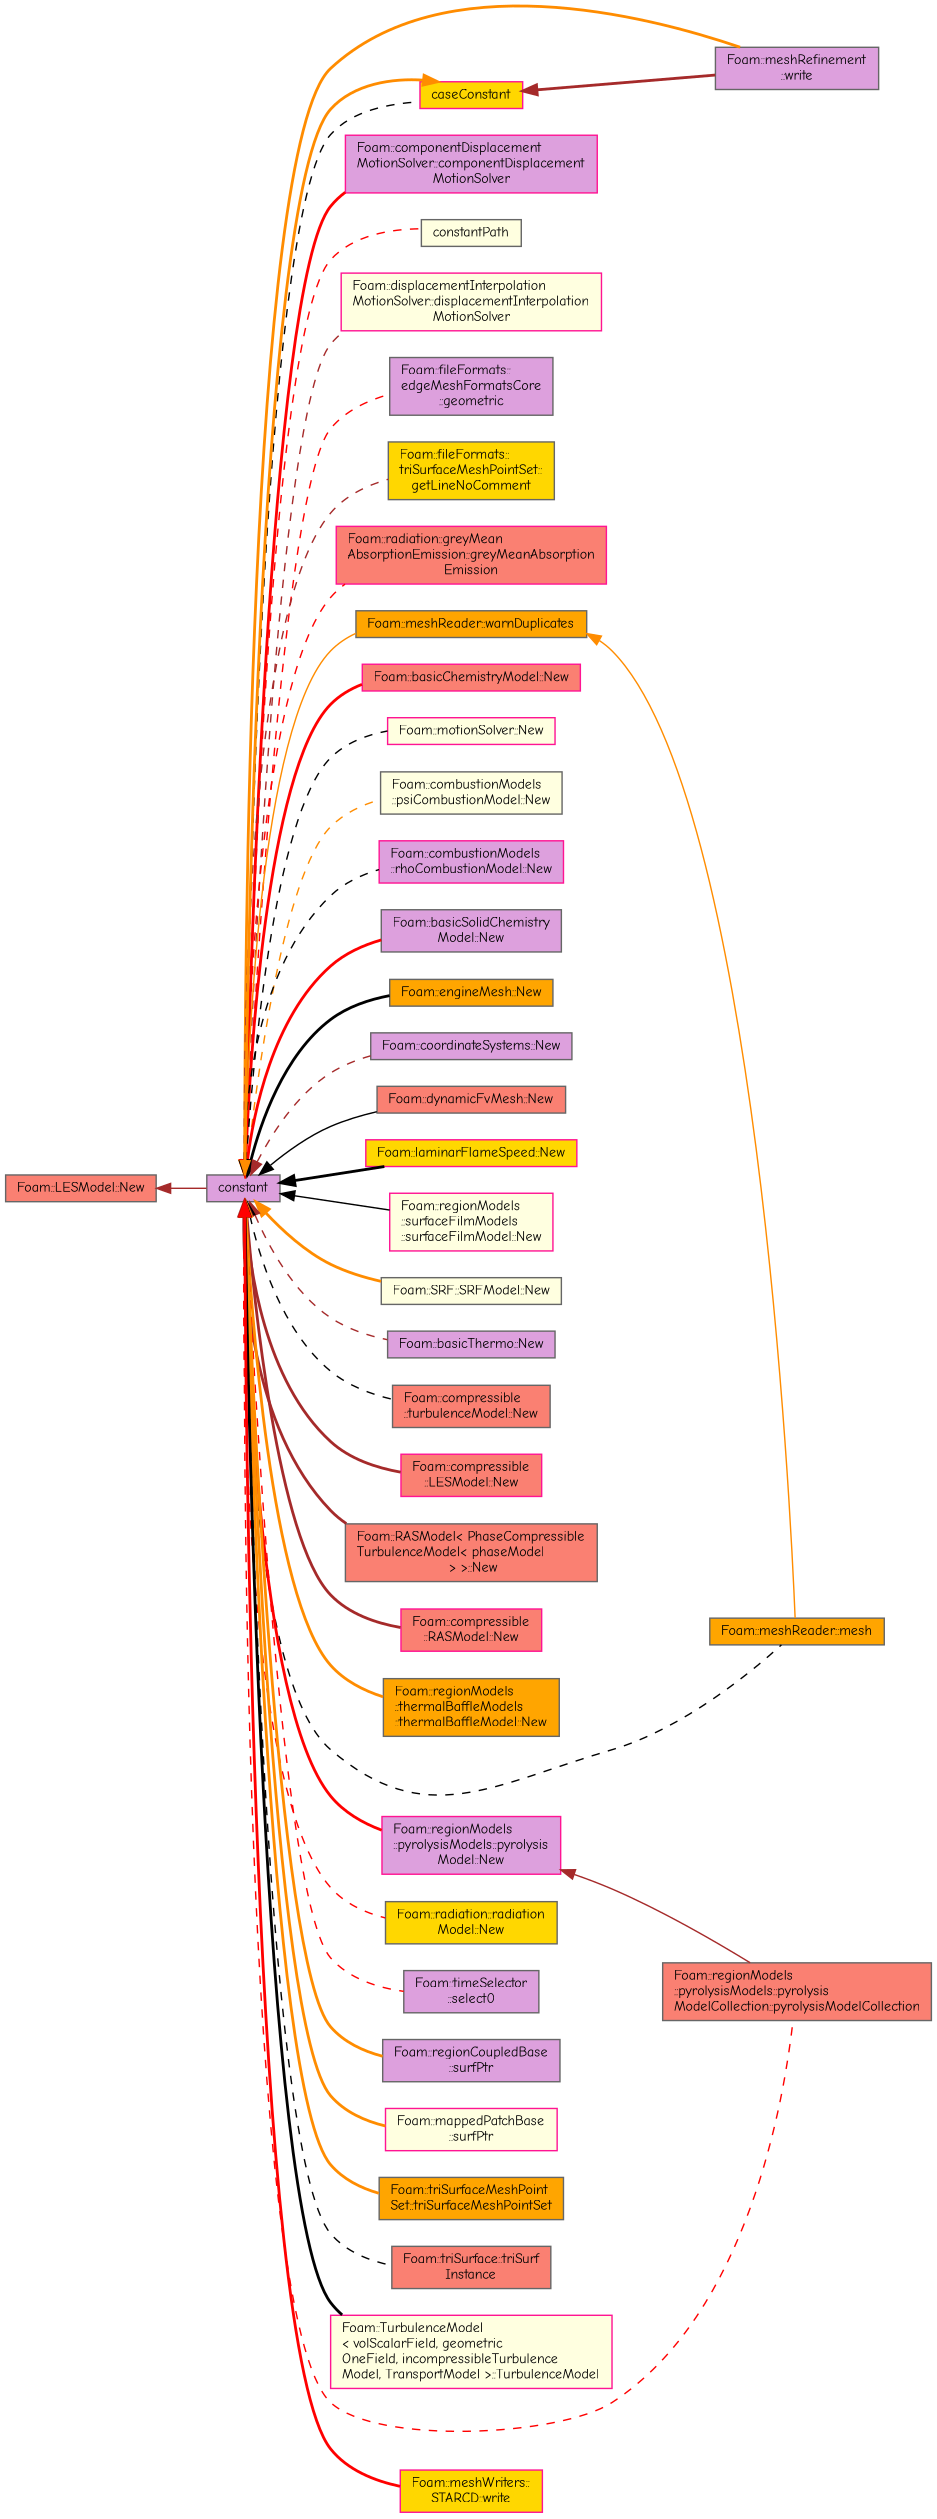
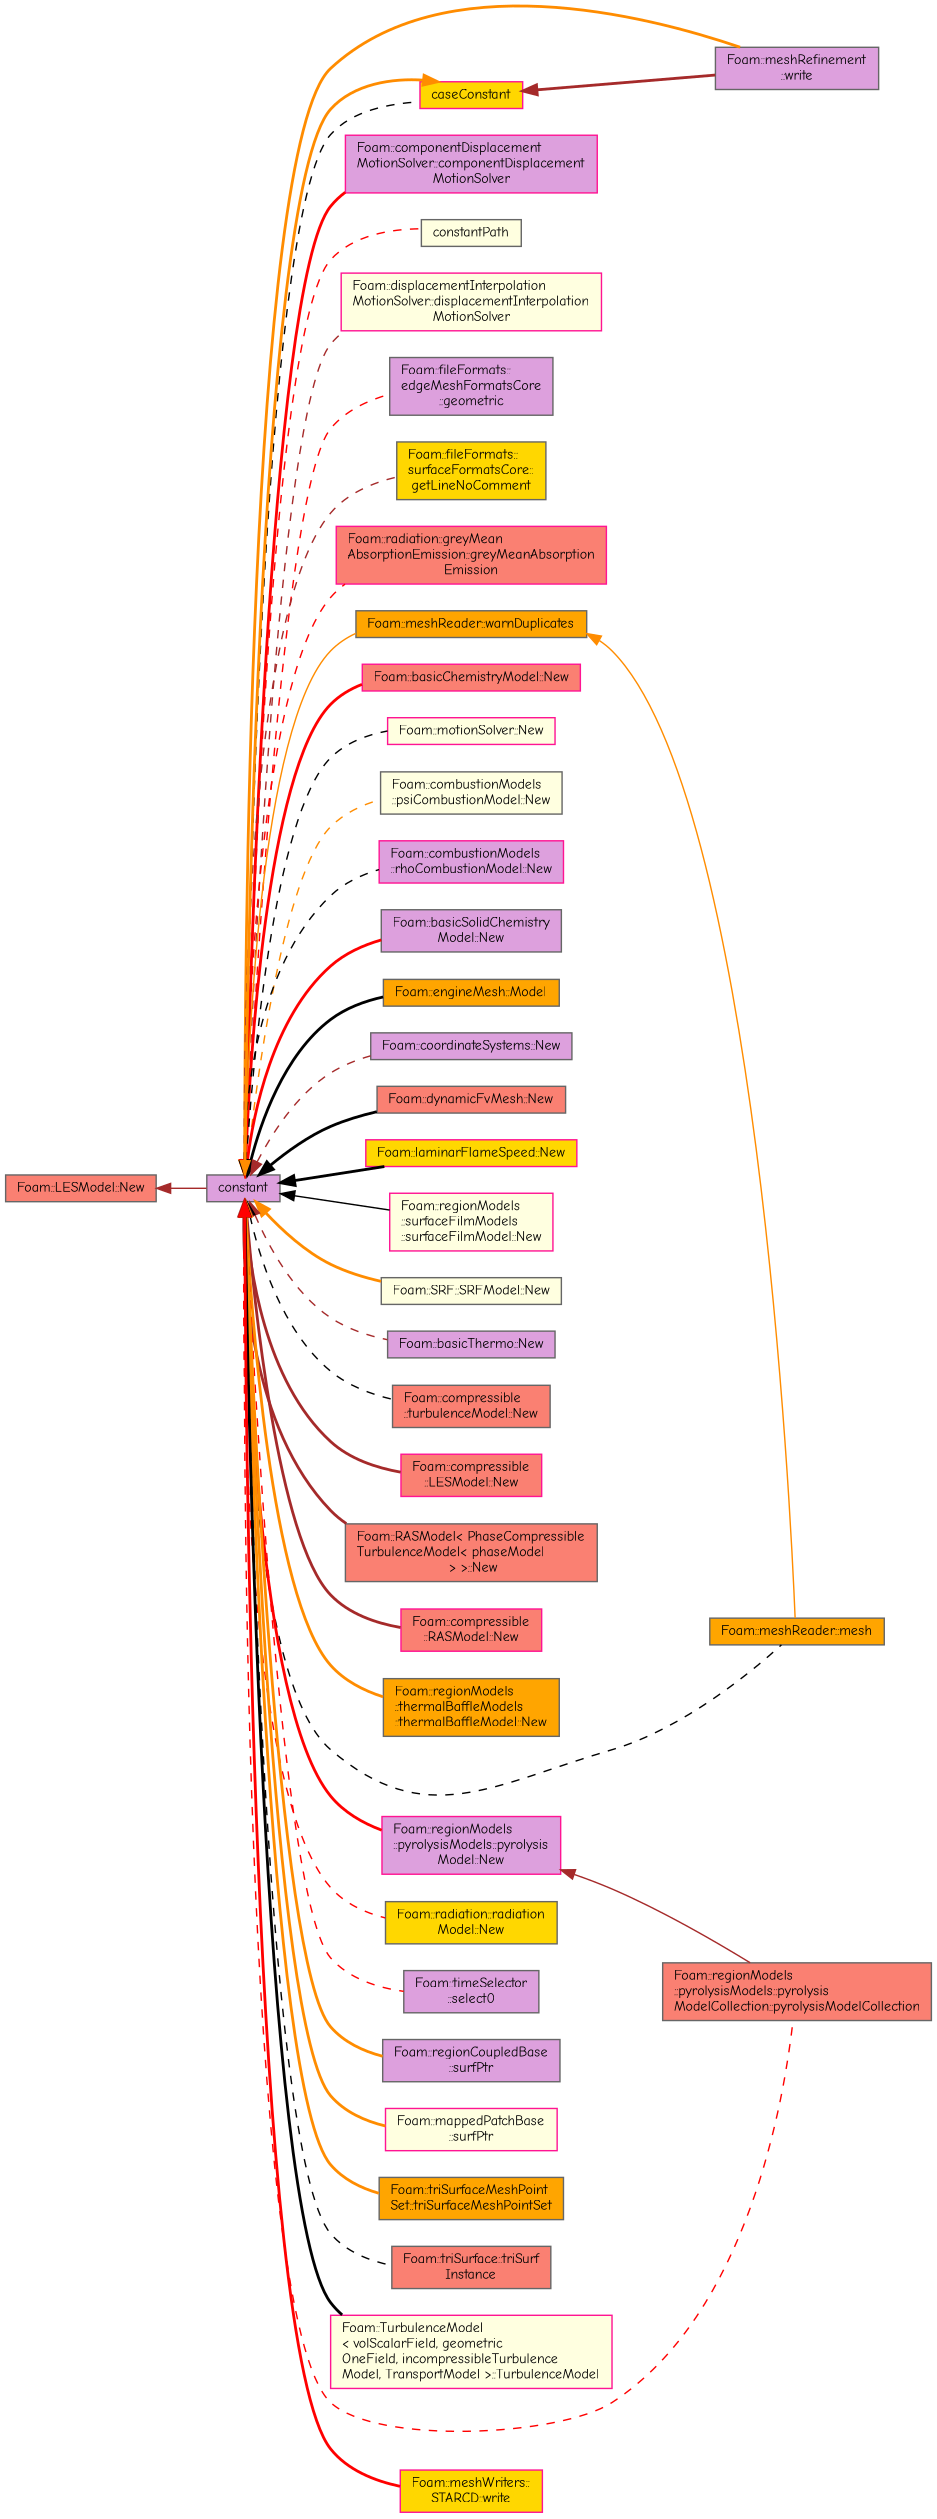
(471, 471) -> (471, 471)
(471, 993) -> (471, 993)
(320, 1131) -> (320, 1131)
